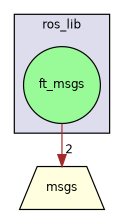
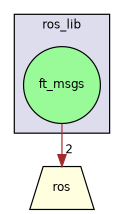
(62, 188) -> (62, 188)
